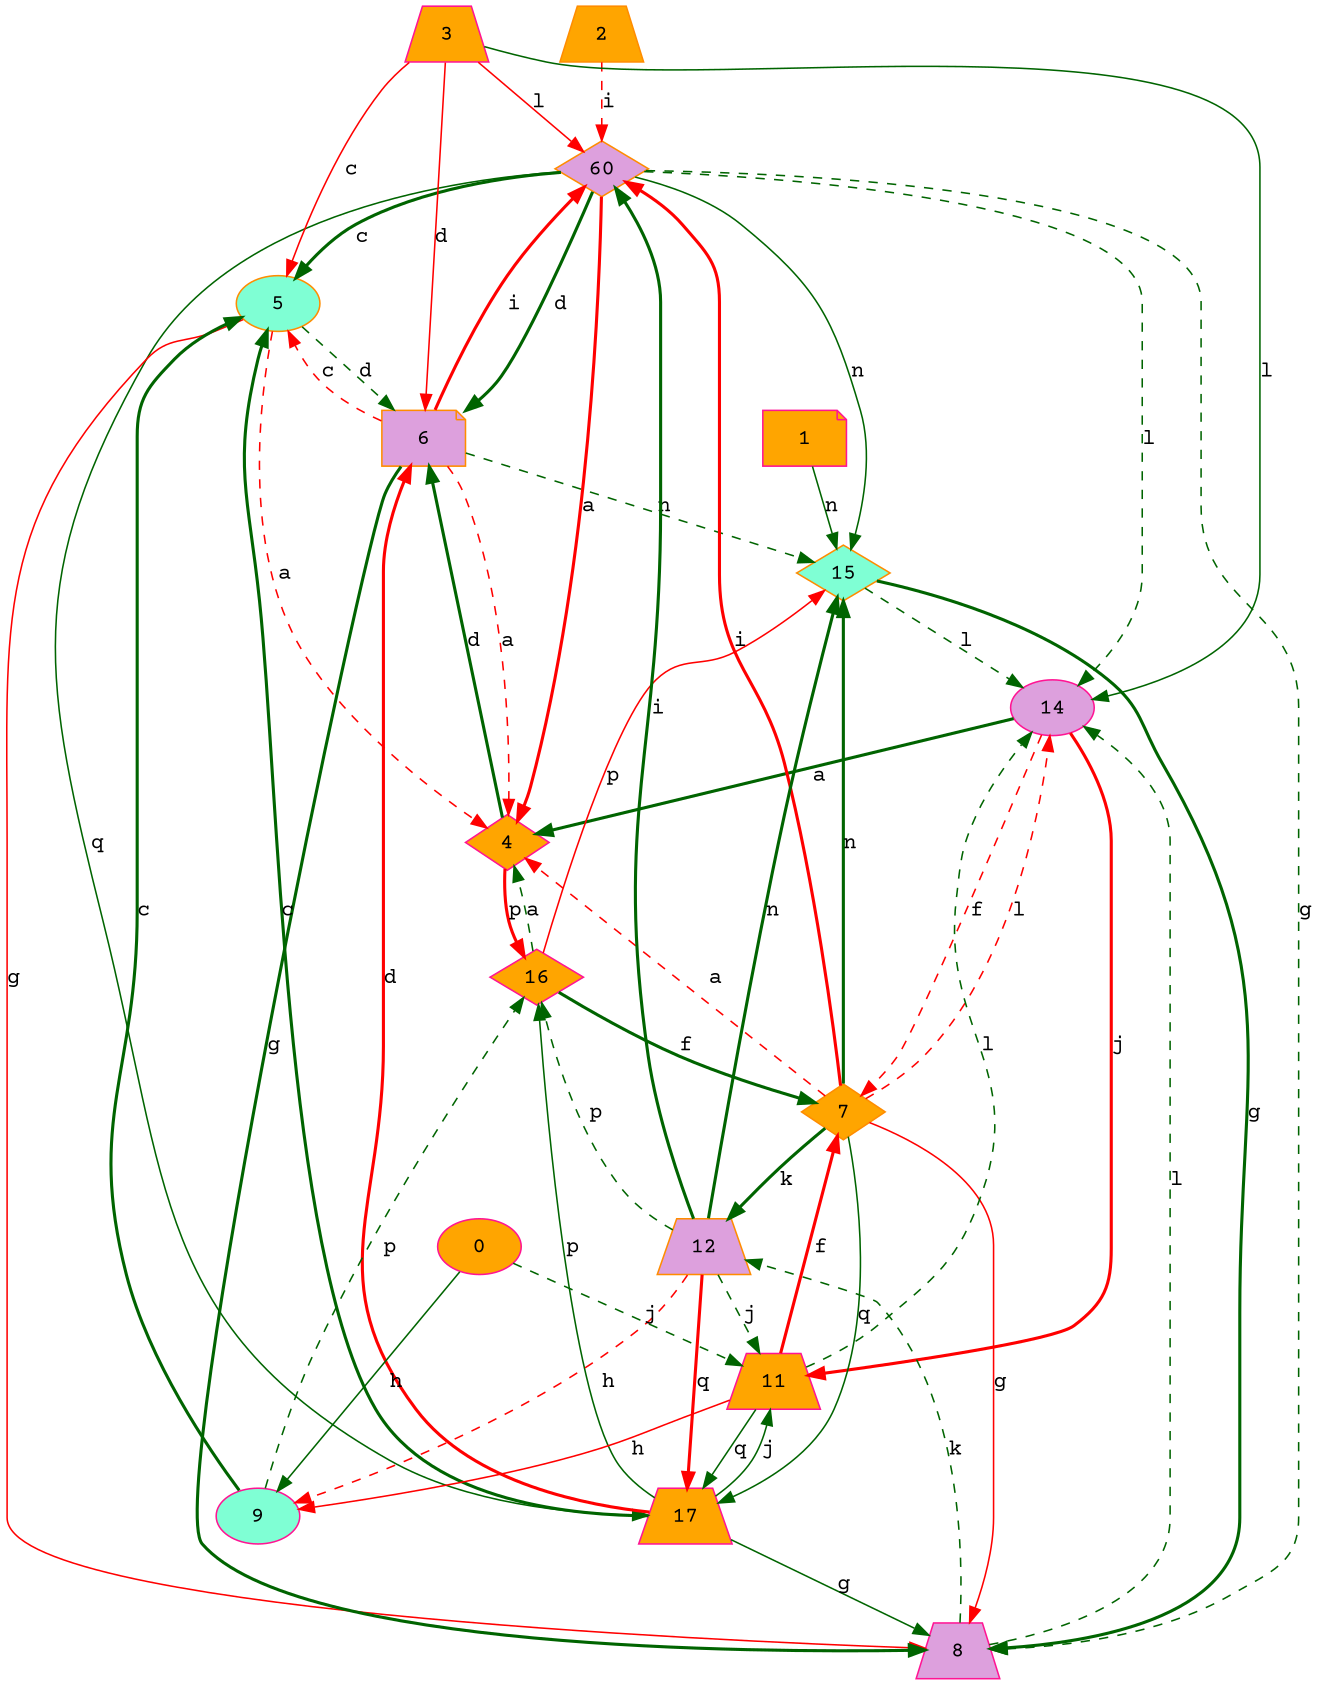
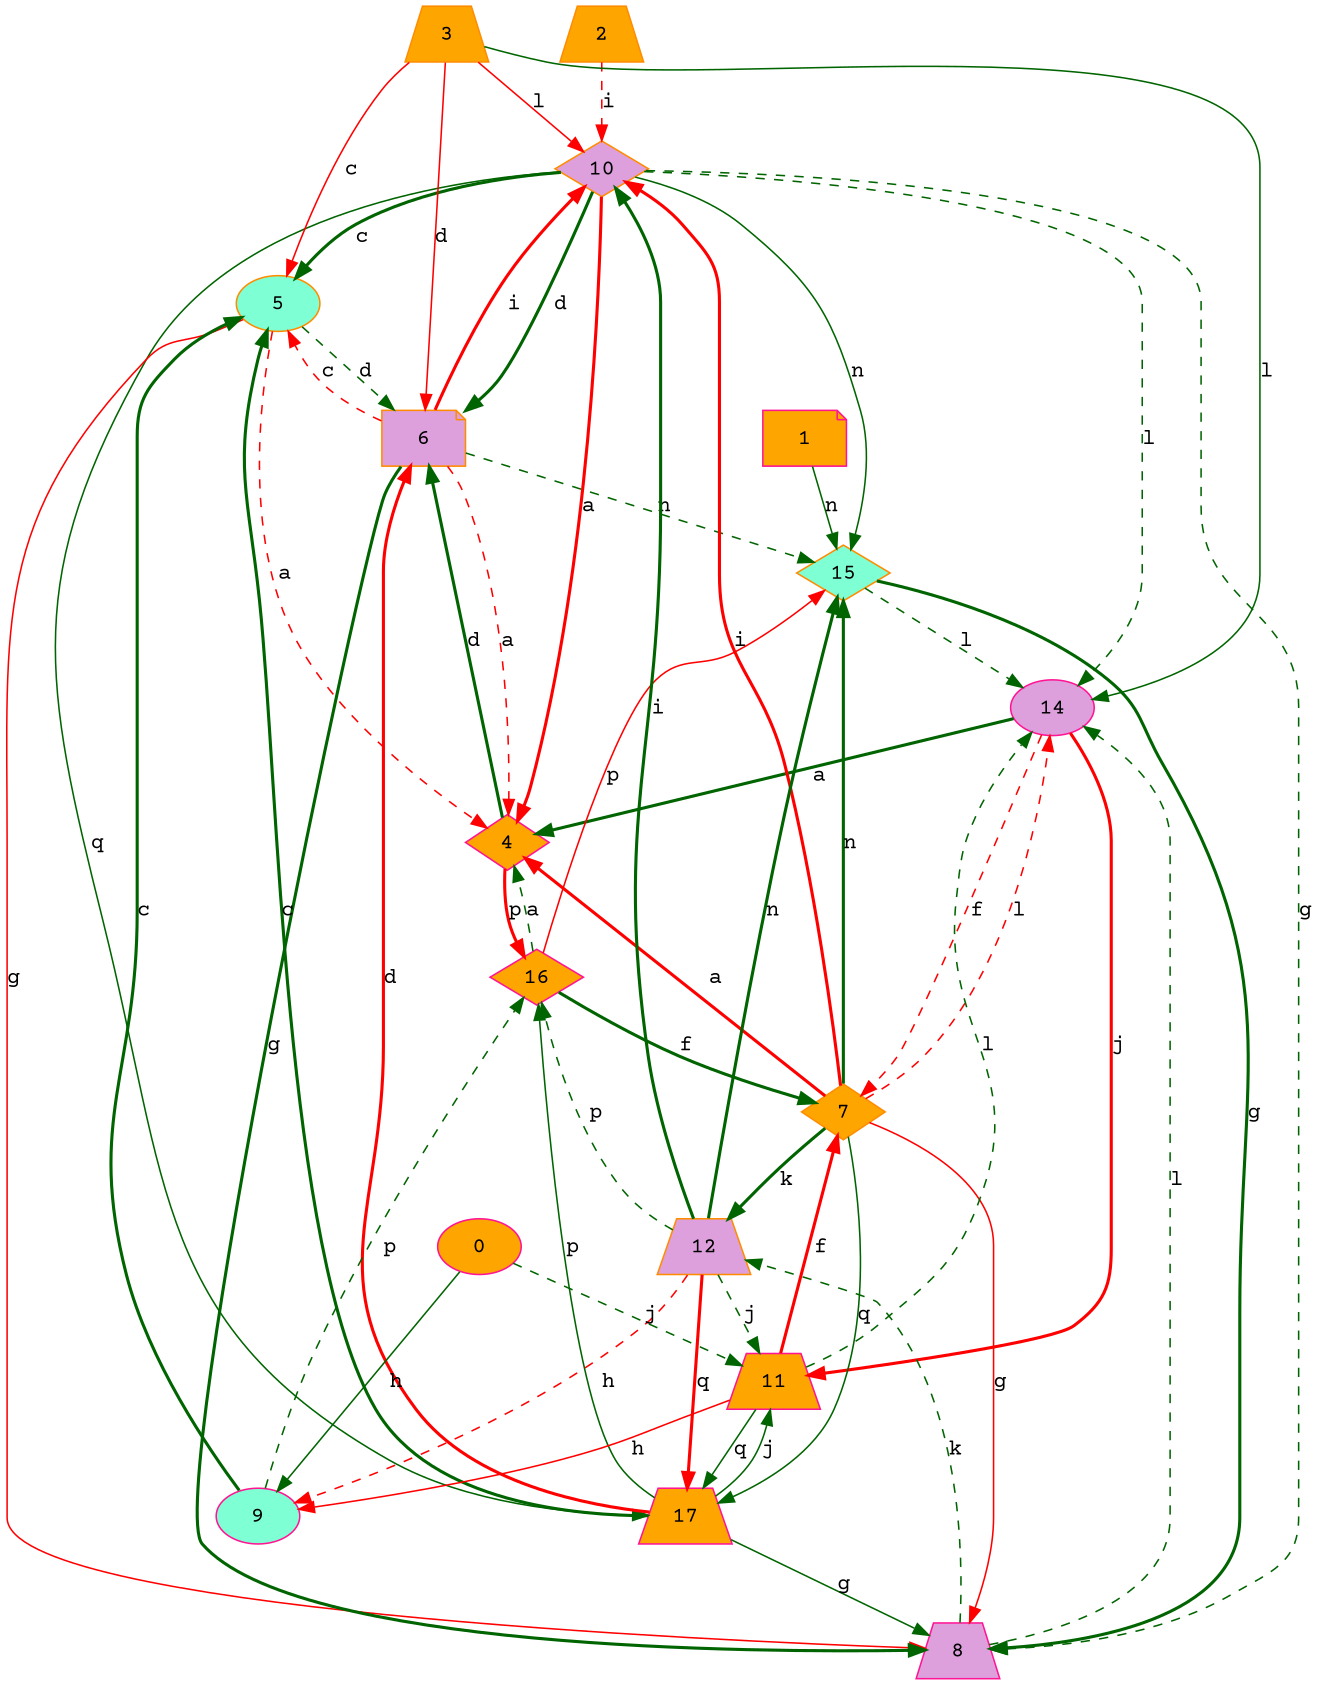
(447, 34) -> (447, 34)
(602, 169) -> (602, 169)
(681, 982) -> (681, 982)
